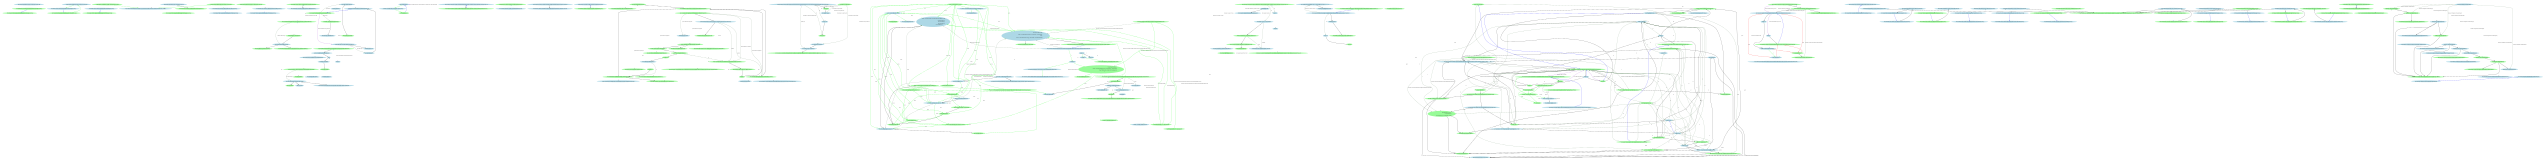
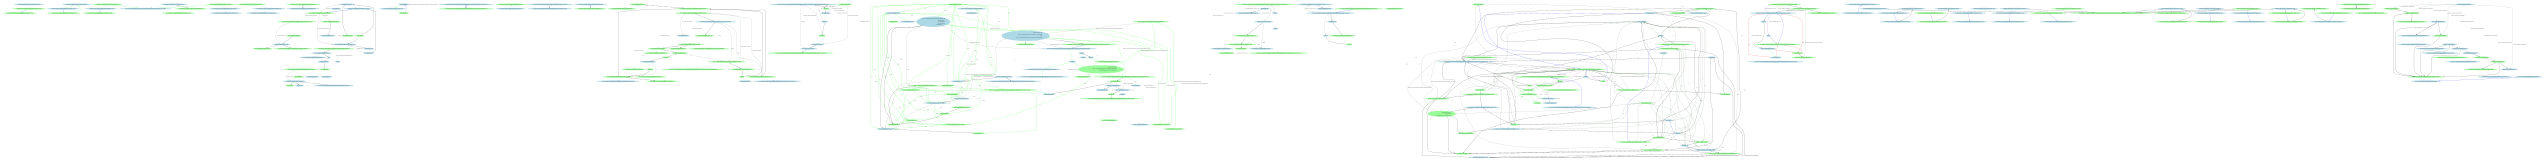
none -> (360, 36)
